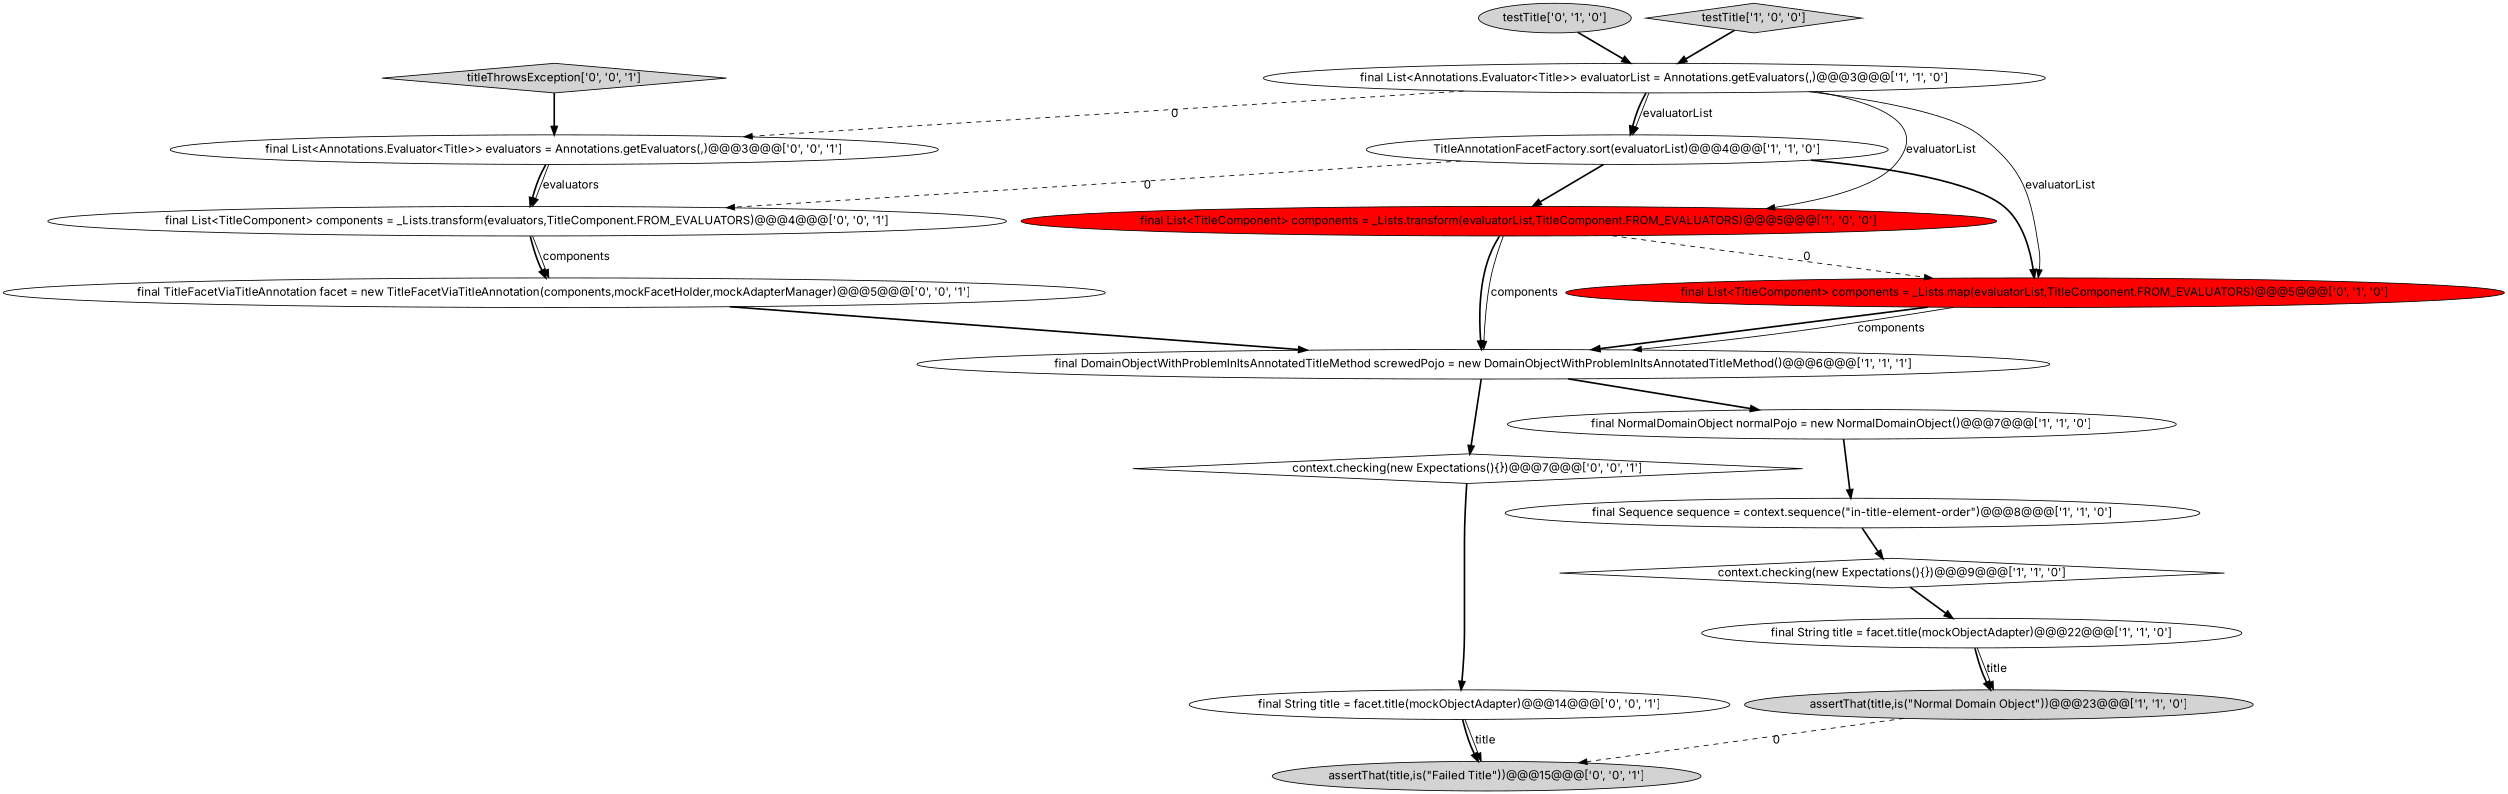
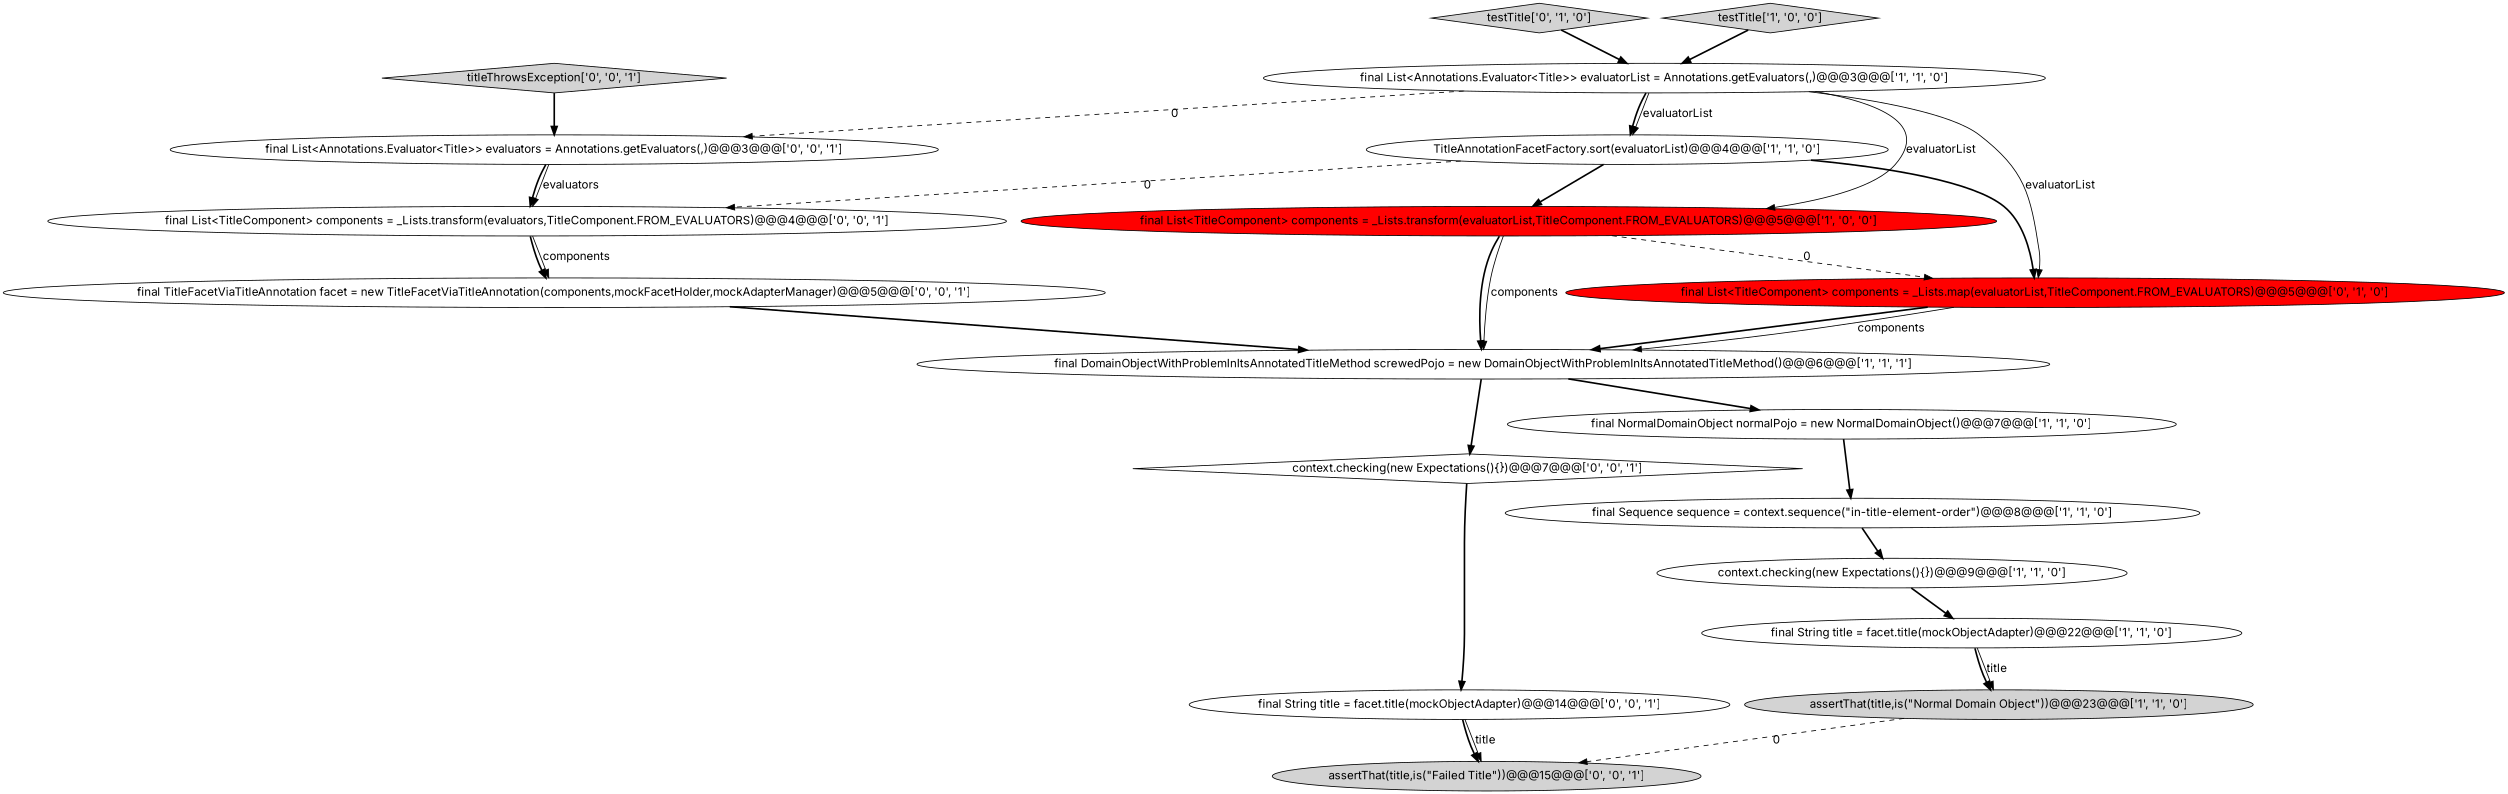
(1555, 18) -> (1539, 18)
(1892, 573) -> (1892, 573)
